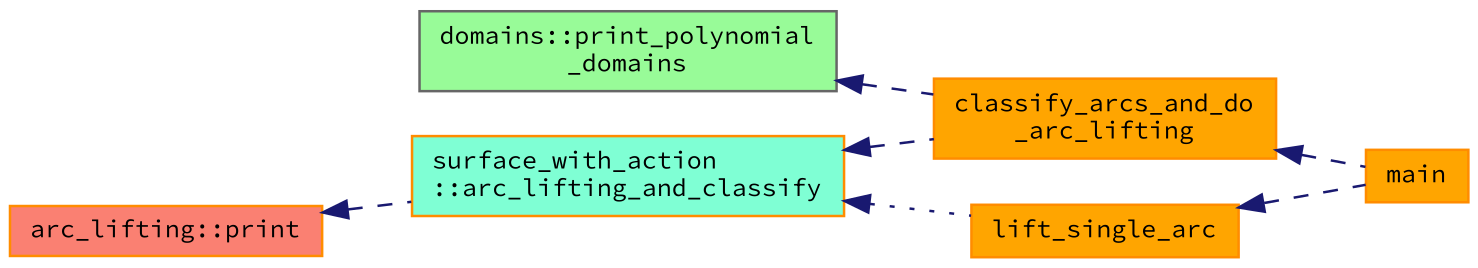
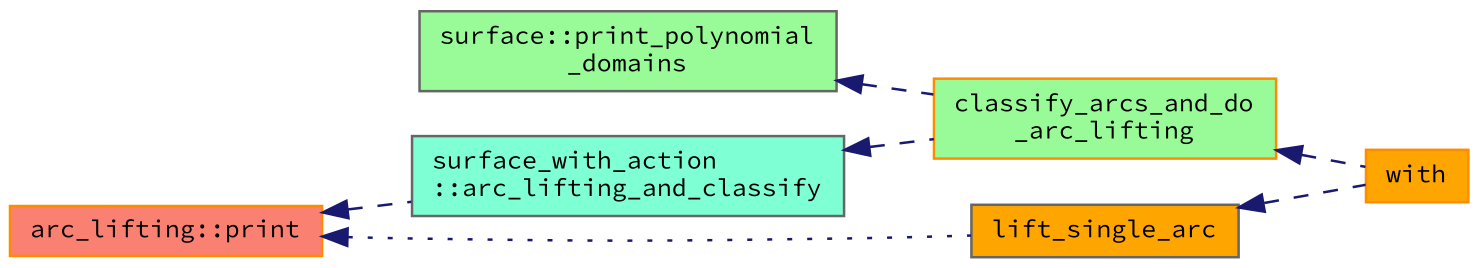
(628, 51) -> (628, 51)
(1105, 119) -> (1105, 119)
(628, 176) -> (628, 176)
(1417, 176) -> (1417, 176)
(920, 210) -> (659, 241)
(1105, 231) -> (1105, 231)
